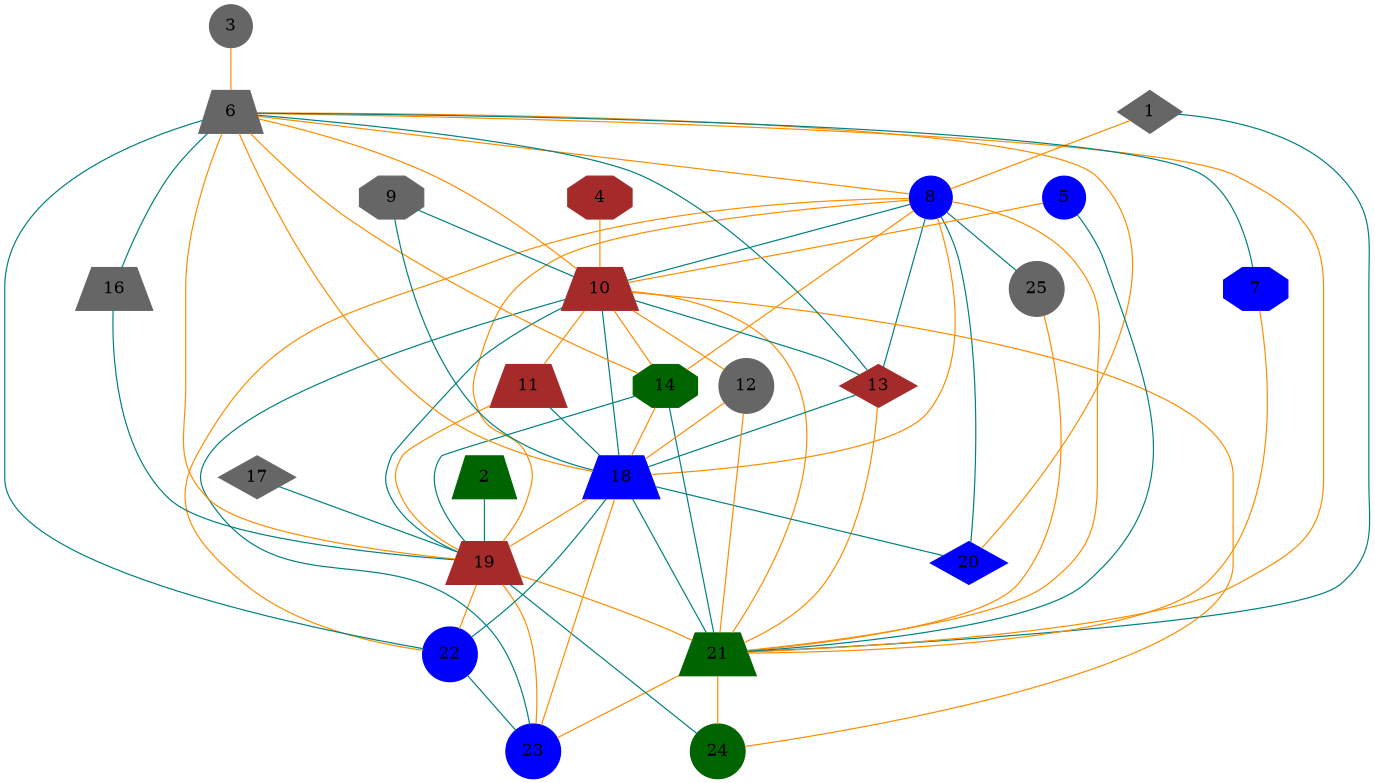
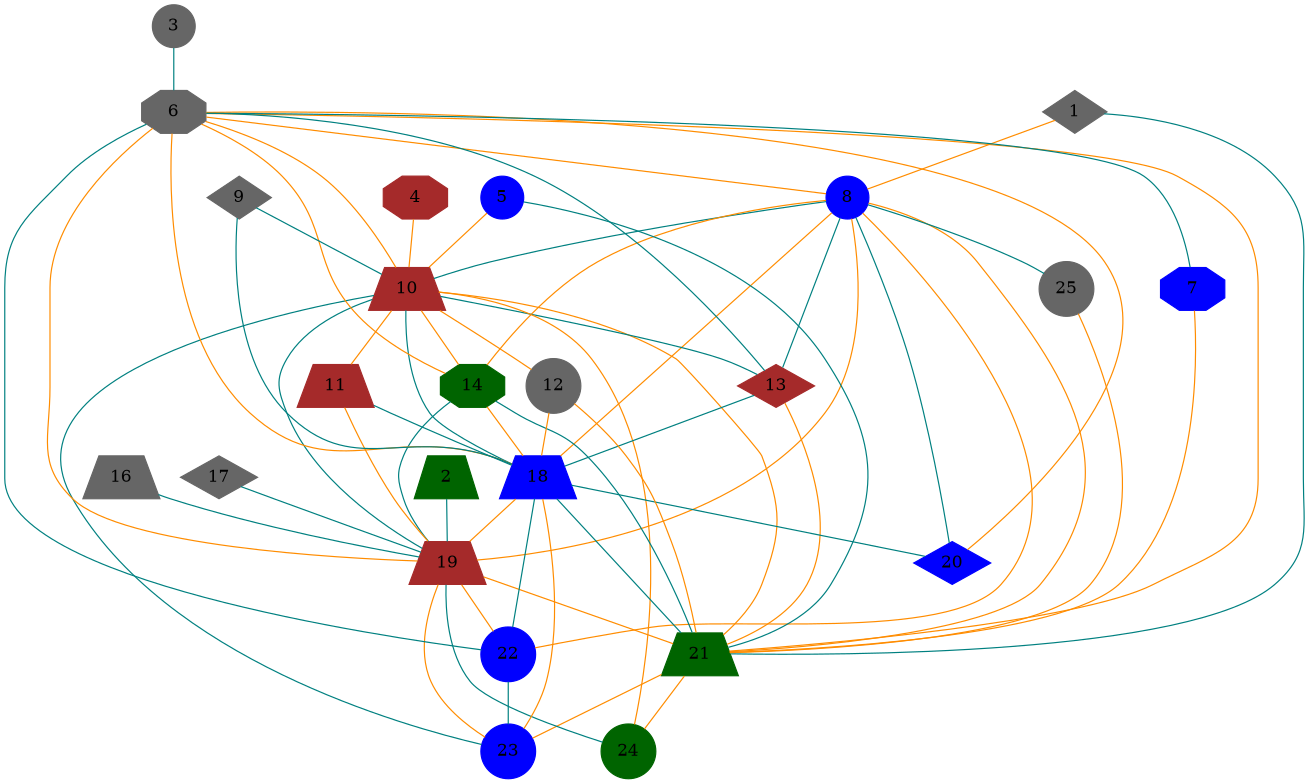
(231, 69) -> (174, 69)
(231, 112) -> (174, 112)
(157, 195) -> none
(392, 198) -> (239, 198)
